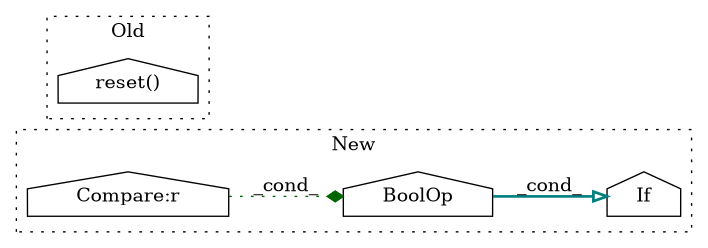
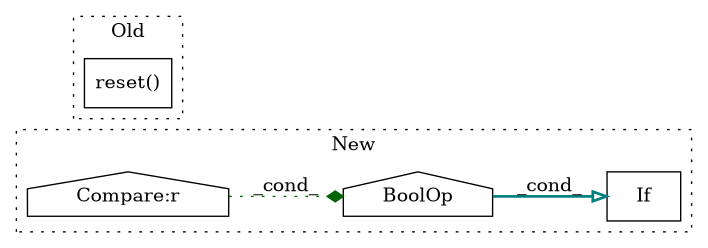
(128, 83) -> (128, 83)
(644, 196) -> (644, 196)
